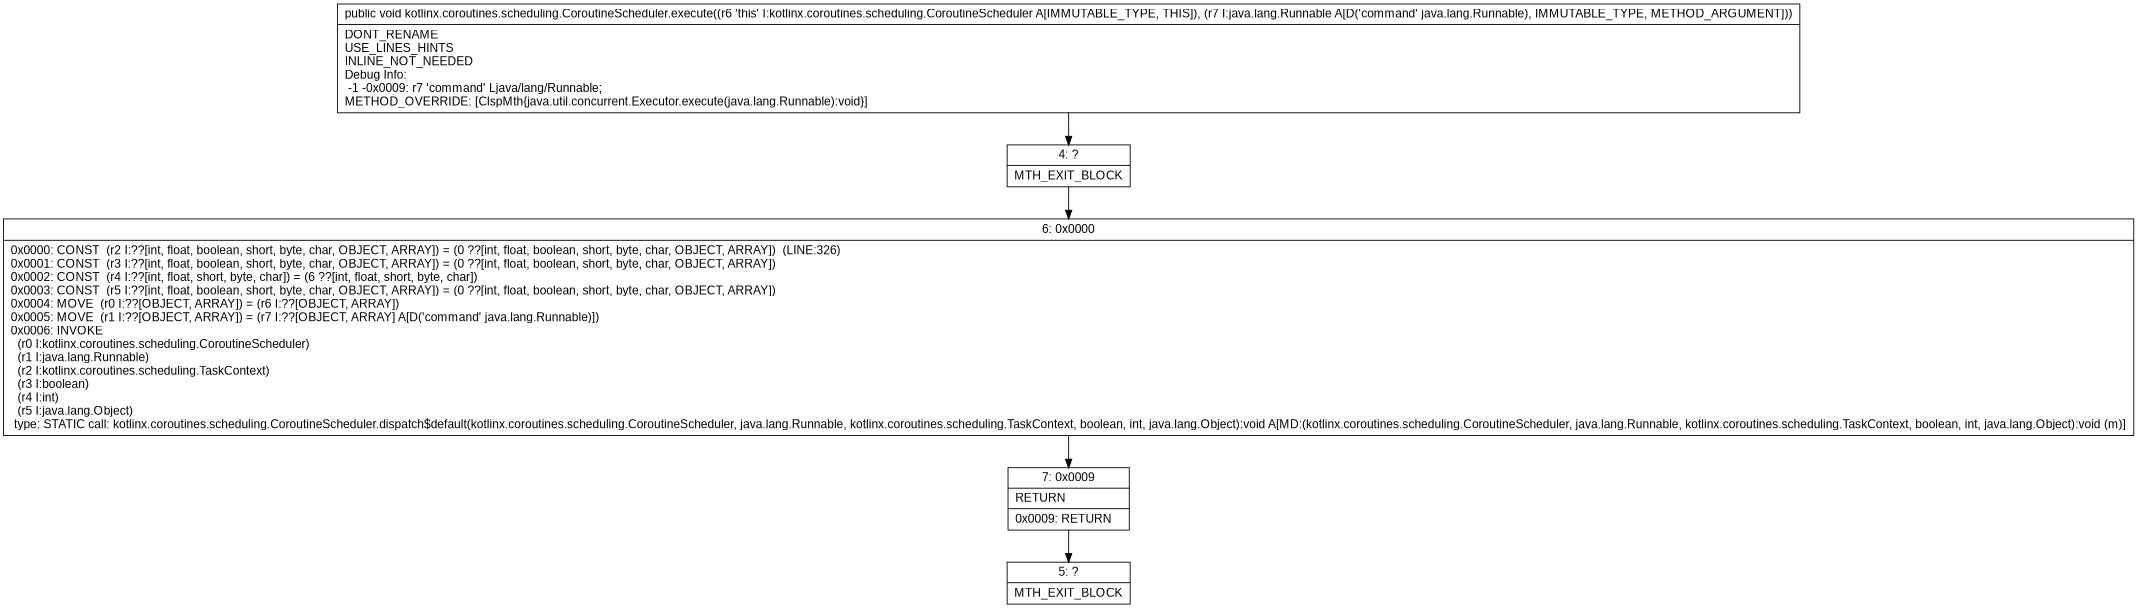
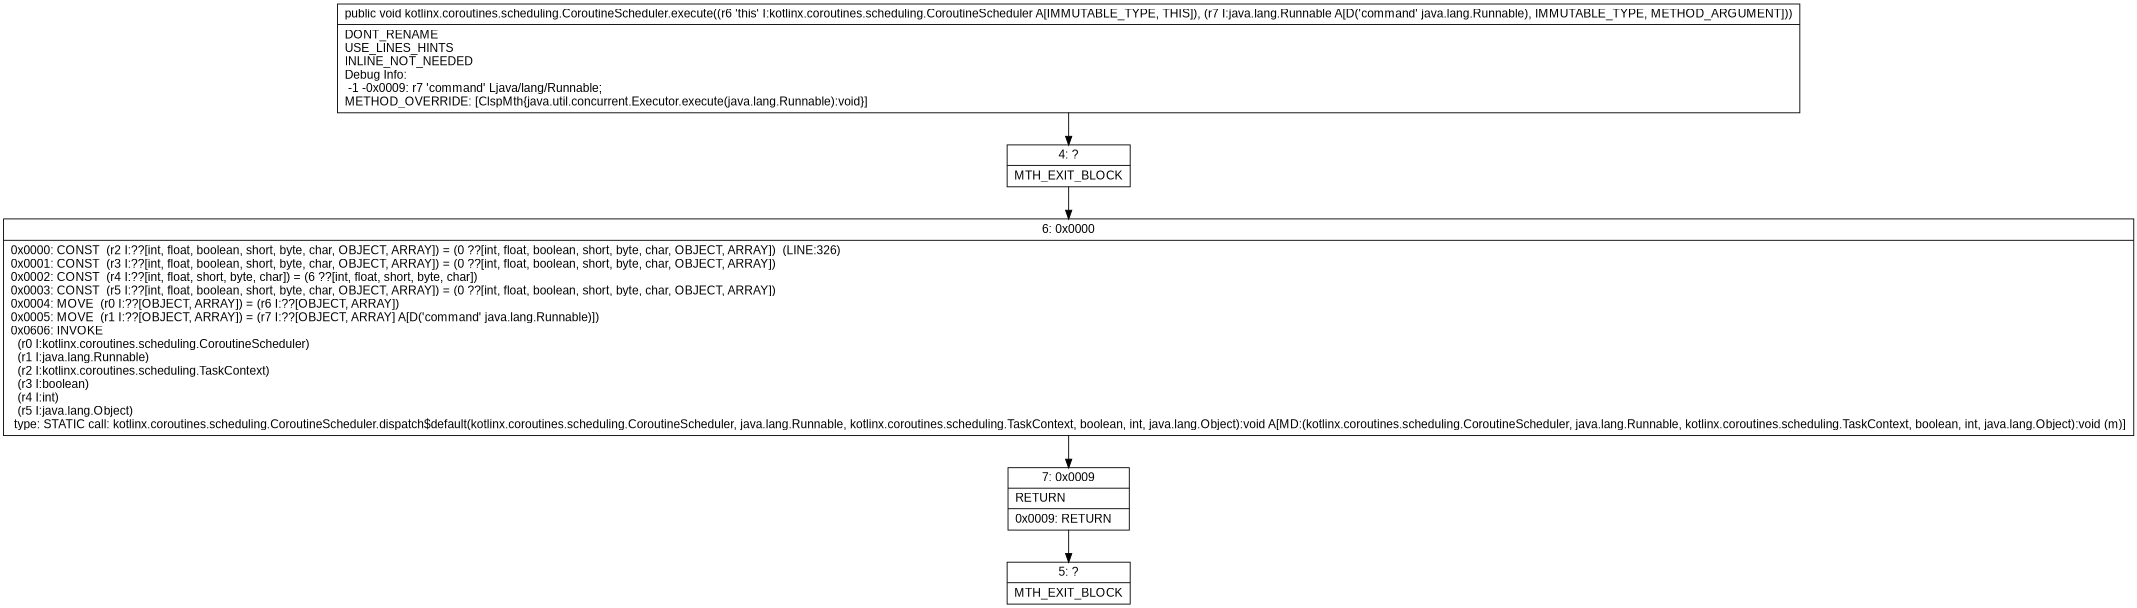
(61, 331) -> (61, 331)
